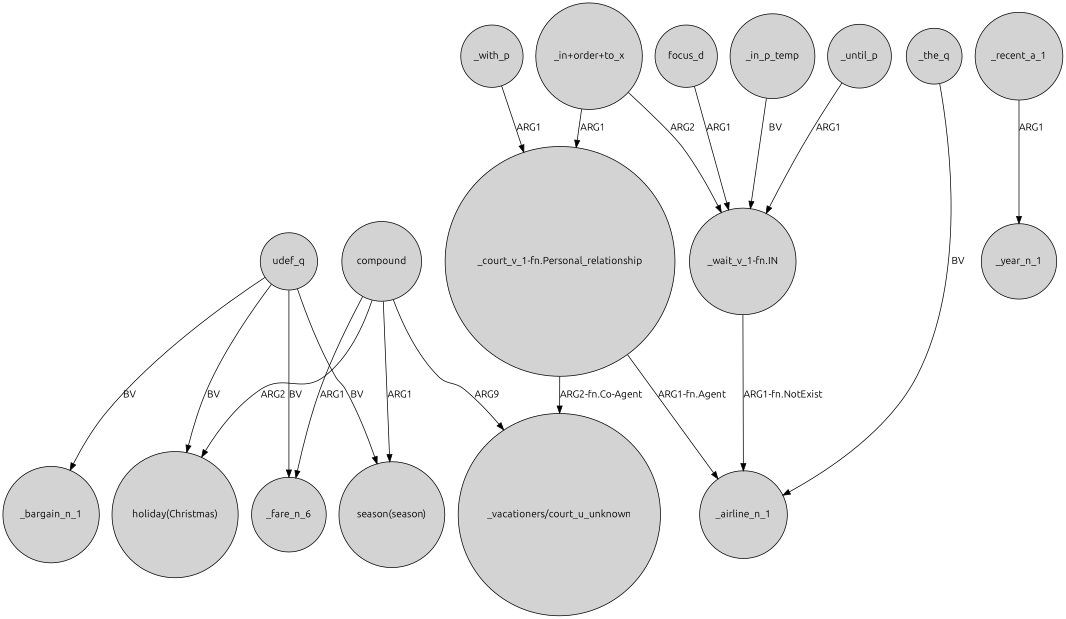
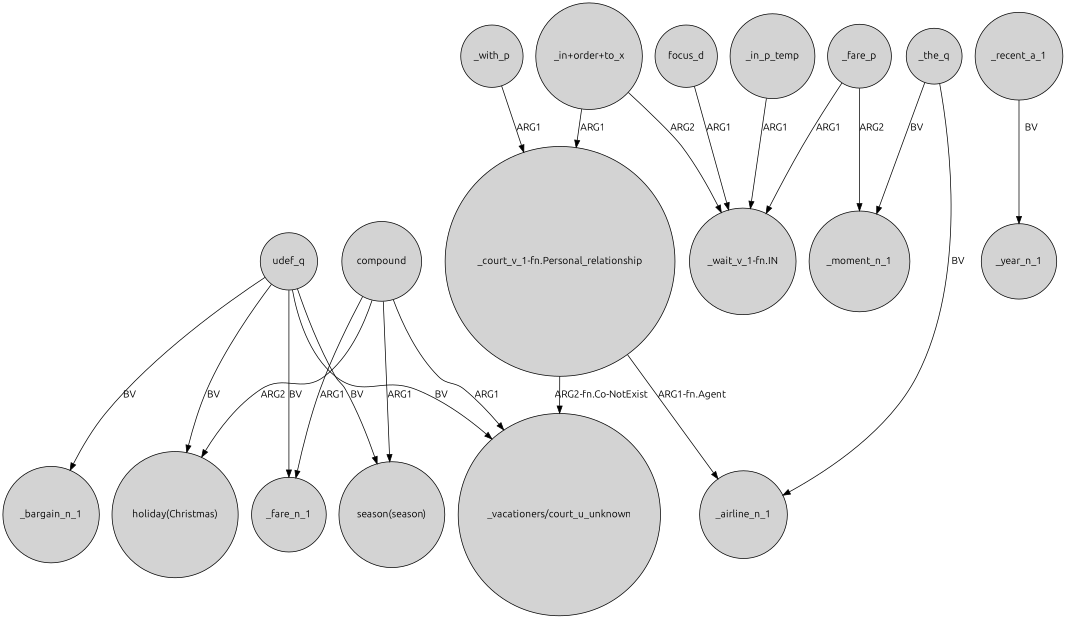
(859, 56) -> (859, 56)
(776, 128) -> (776, 128)
(1032, 128) -> (1032, 128)
none -> (859, 261)
none -> (367, 387)
(743, 389) -> none
(487, 395) -> (487, 395)
(601, 395) -> (601, 395)
(289, 515) -> (289, 515)
